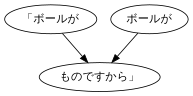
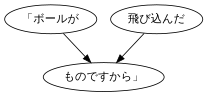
(149, 19) -> (157, 19)
